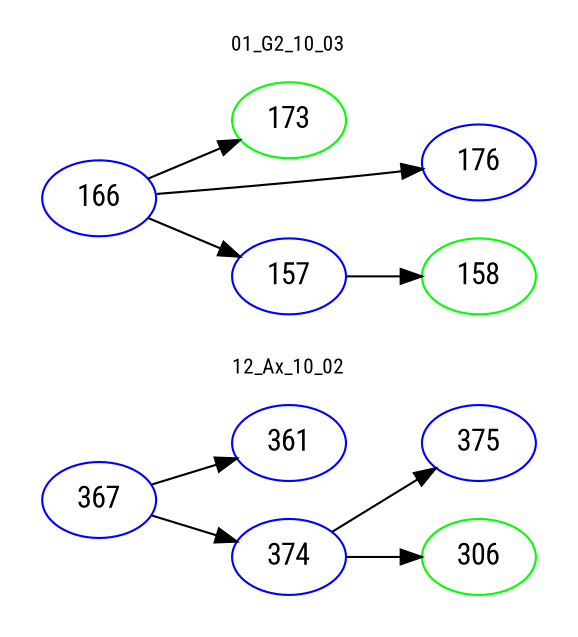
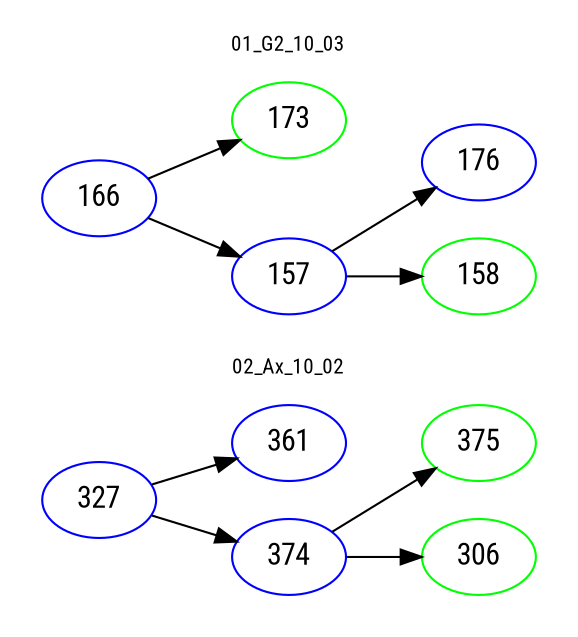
(279, 184) -> (375, 225)
(289, 368) -> (289, 368)
(479, 443) -> (479, 443)
(99, 500) -> (99, 500)
